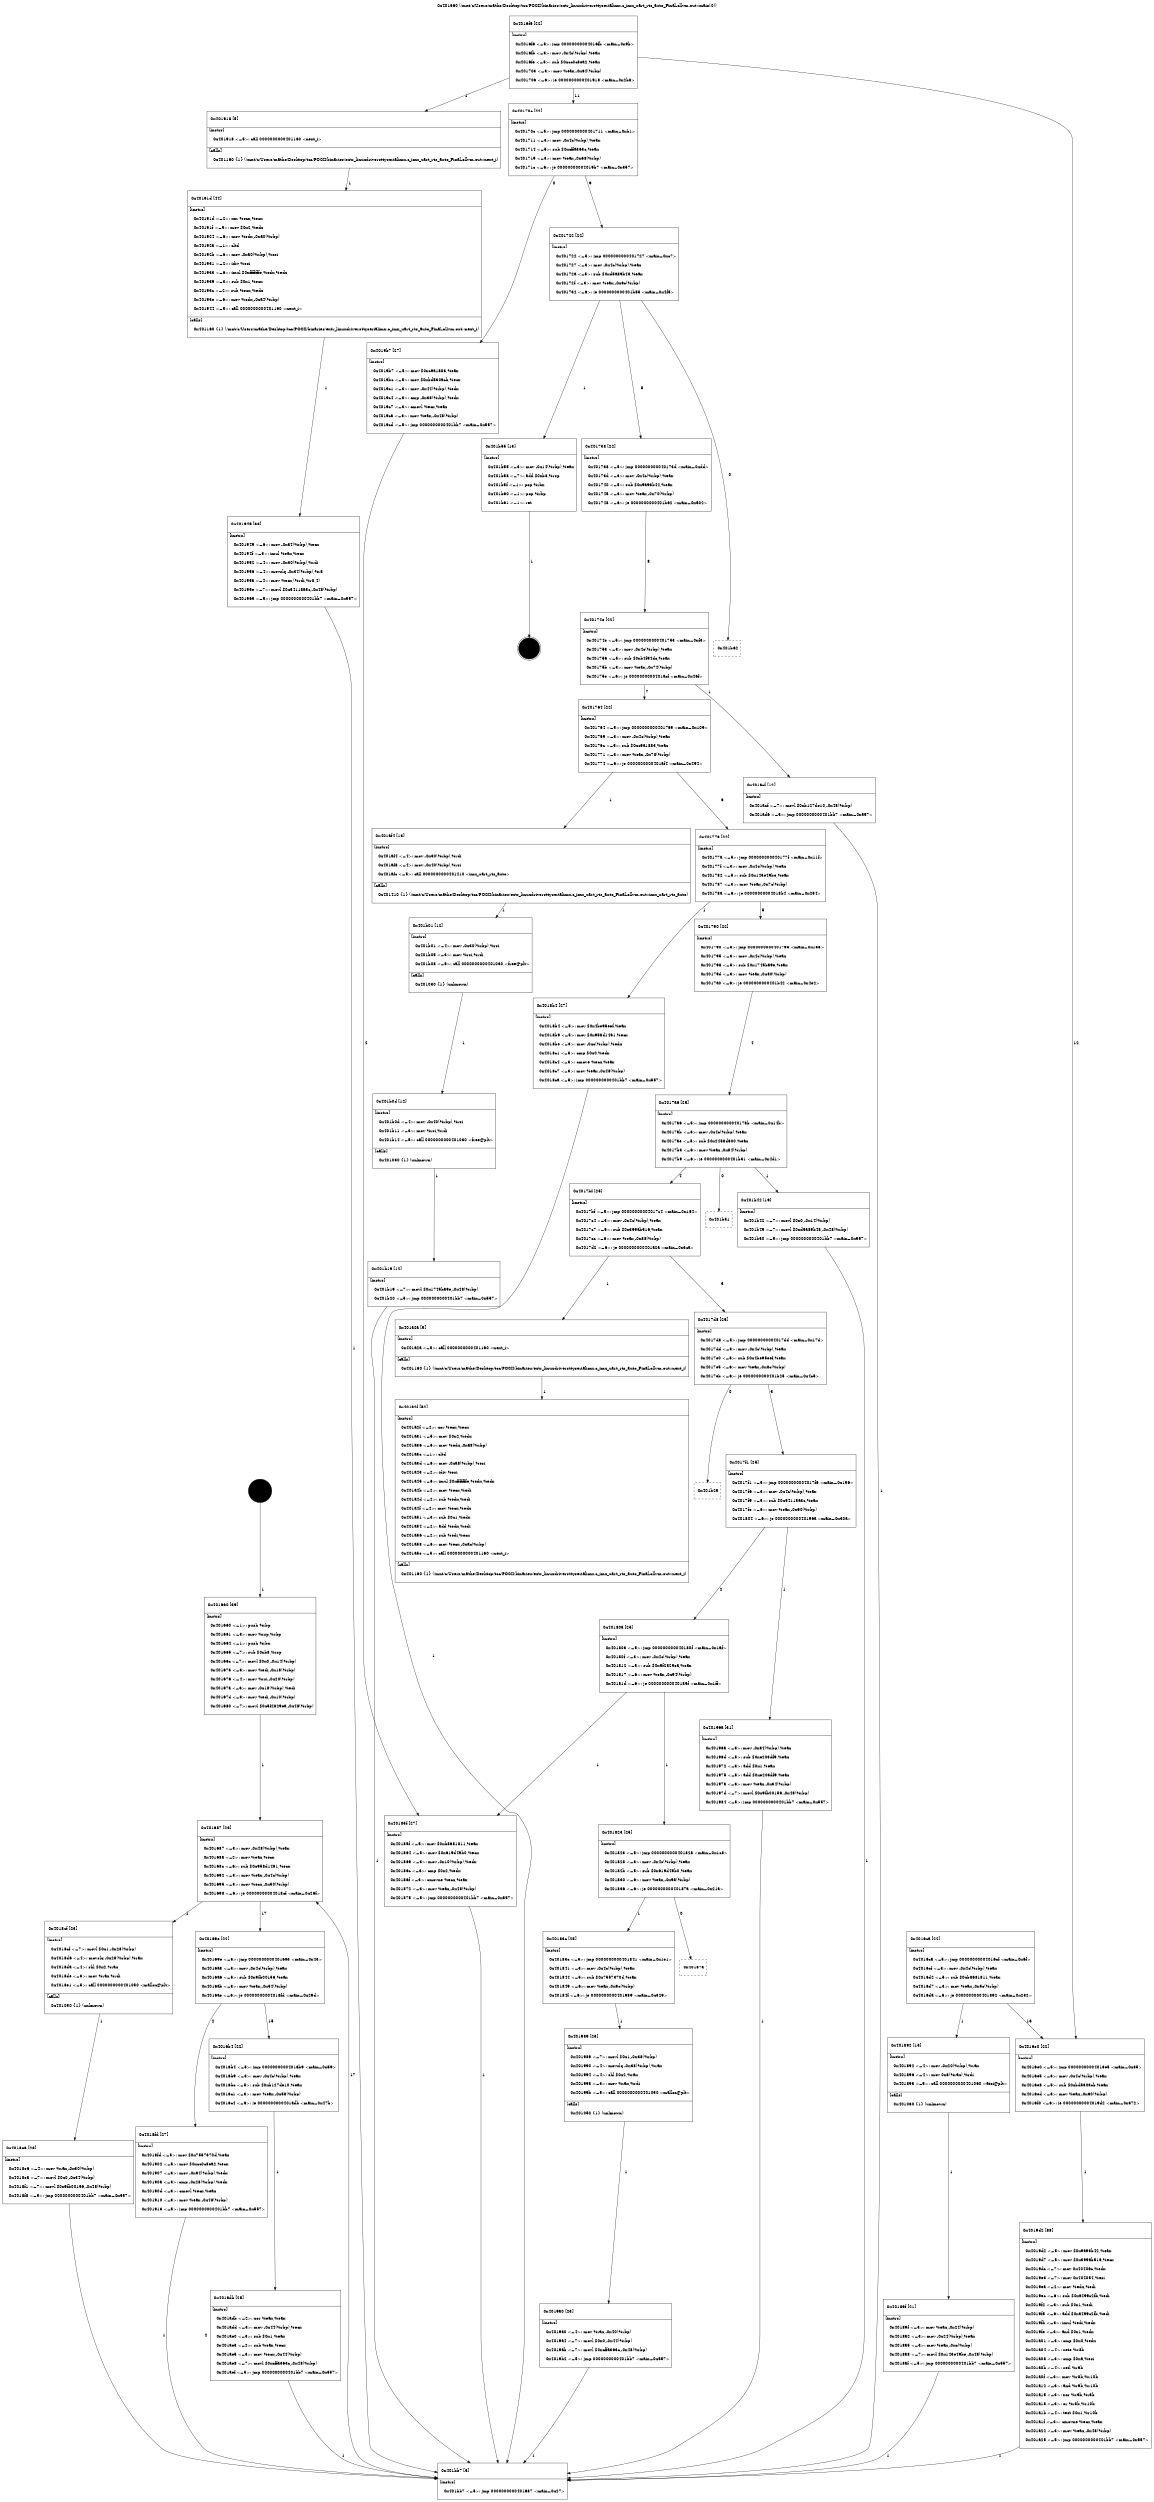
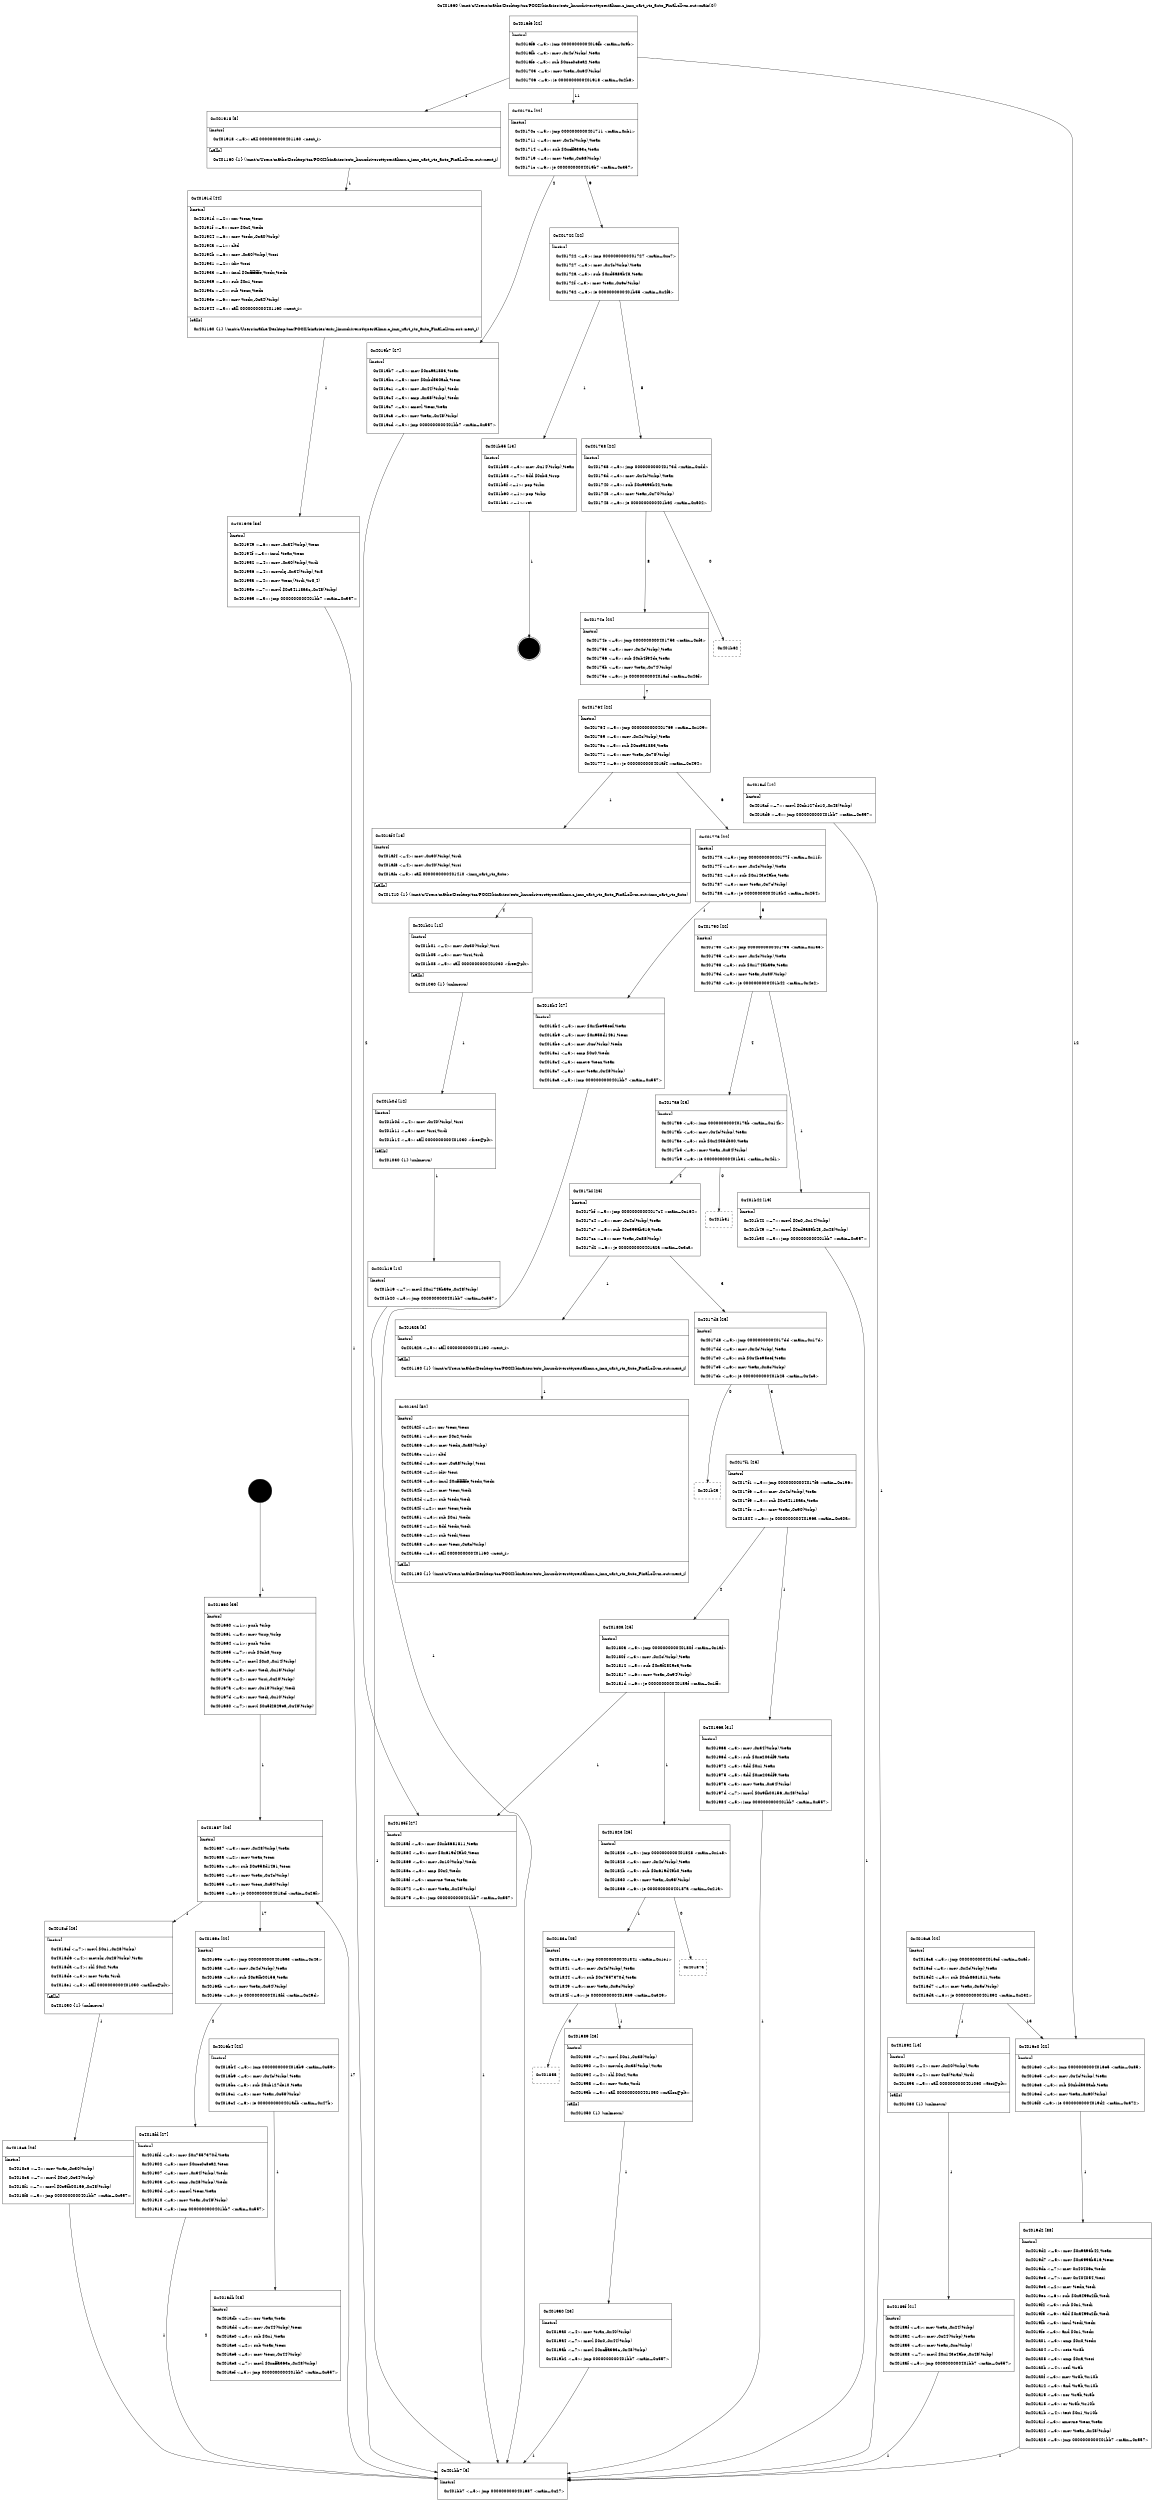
(554, 183) -> (554, 183)
(719, 460) -> (694, 574)
(743, 728) -> none
(503, 910) -> (503, 910)
(765, 1179) -> (789, 1090)
(267, 2020) -> none
none -> (546, 2075)
(342, 2458) -> none
